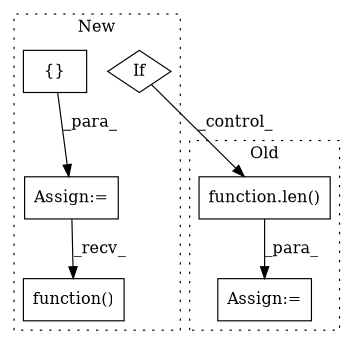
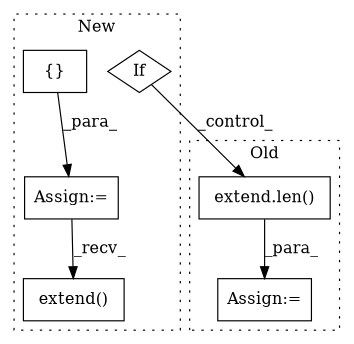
(265, 198) -> (265, 198)
(74, 300) -> (74, 300)
